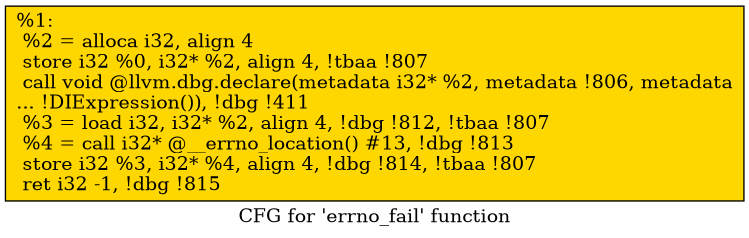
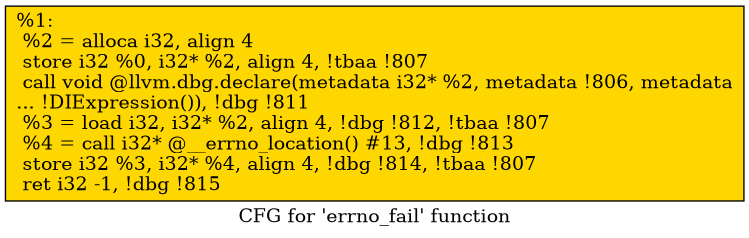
(163, 103) -> (163, 103)
